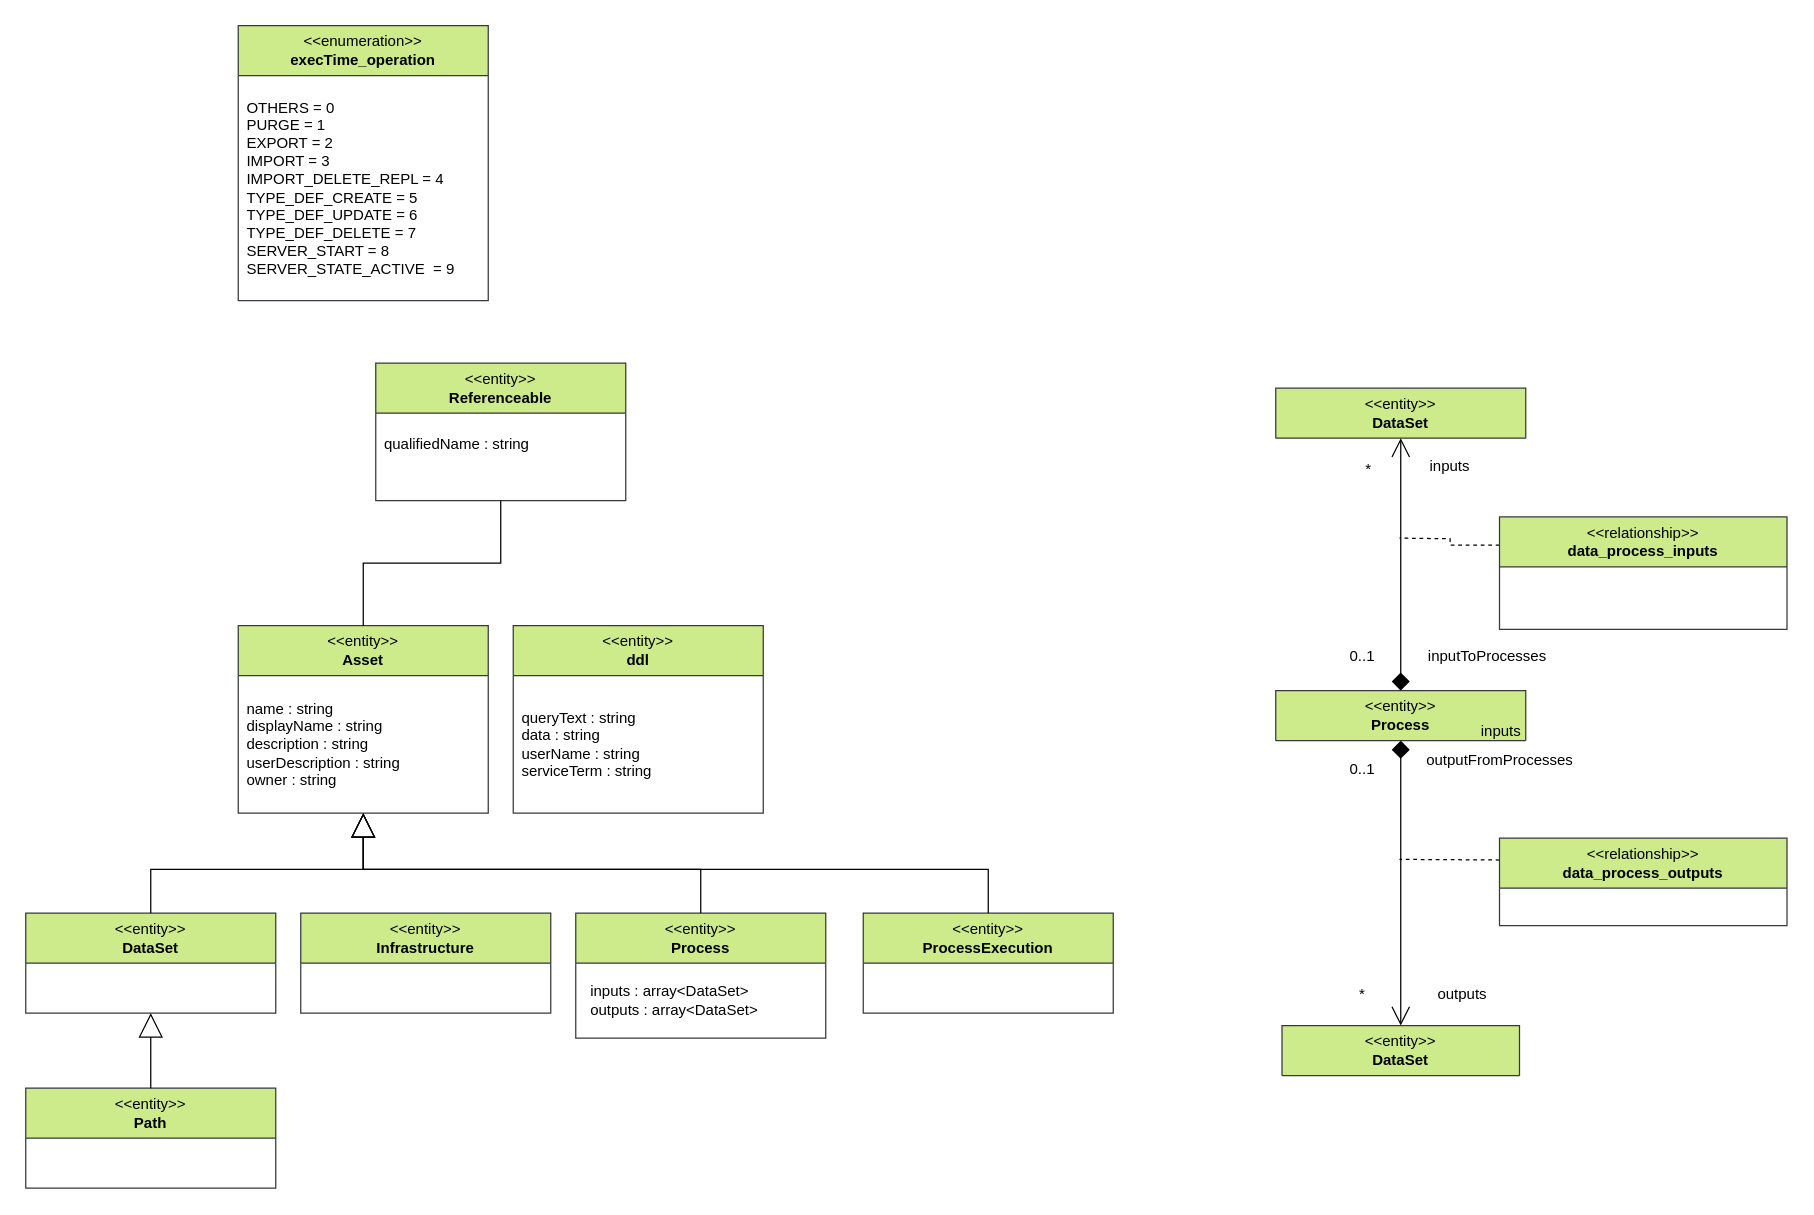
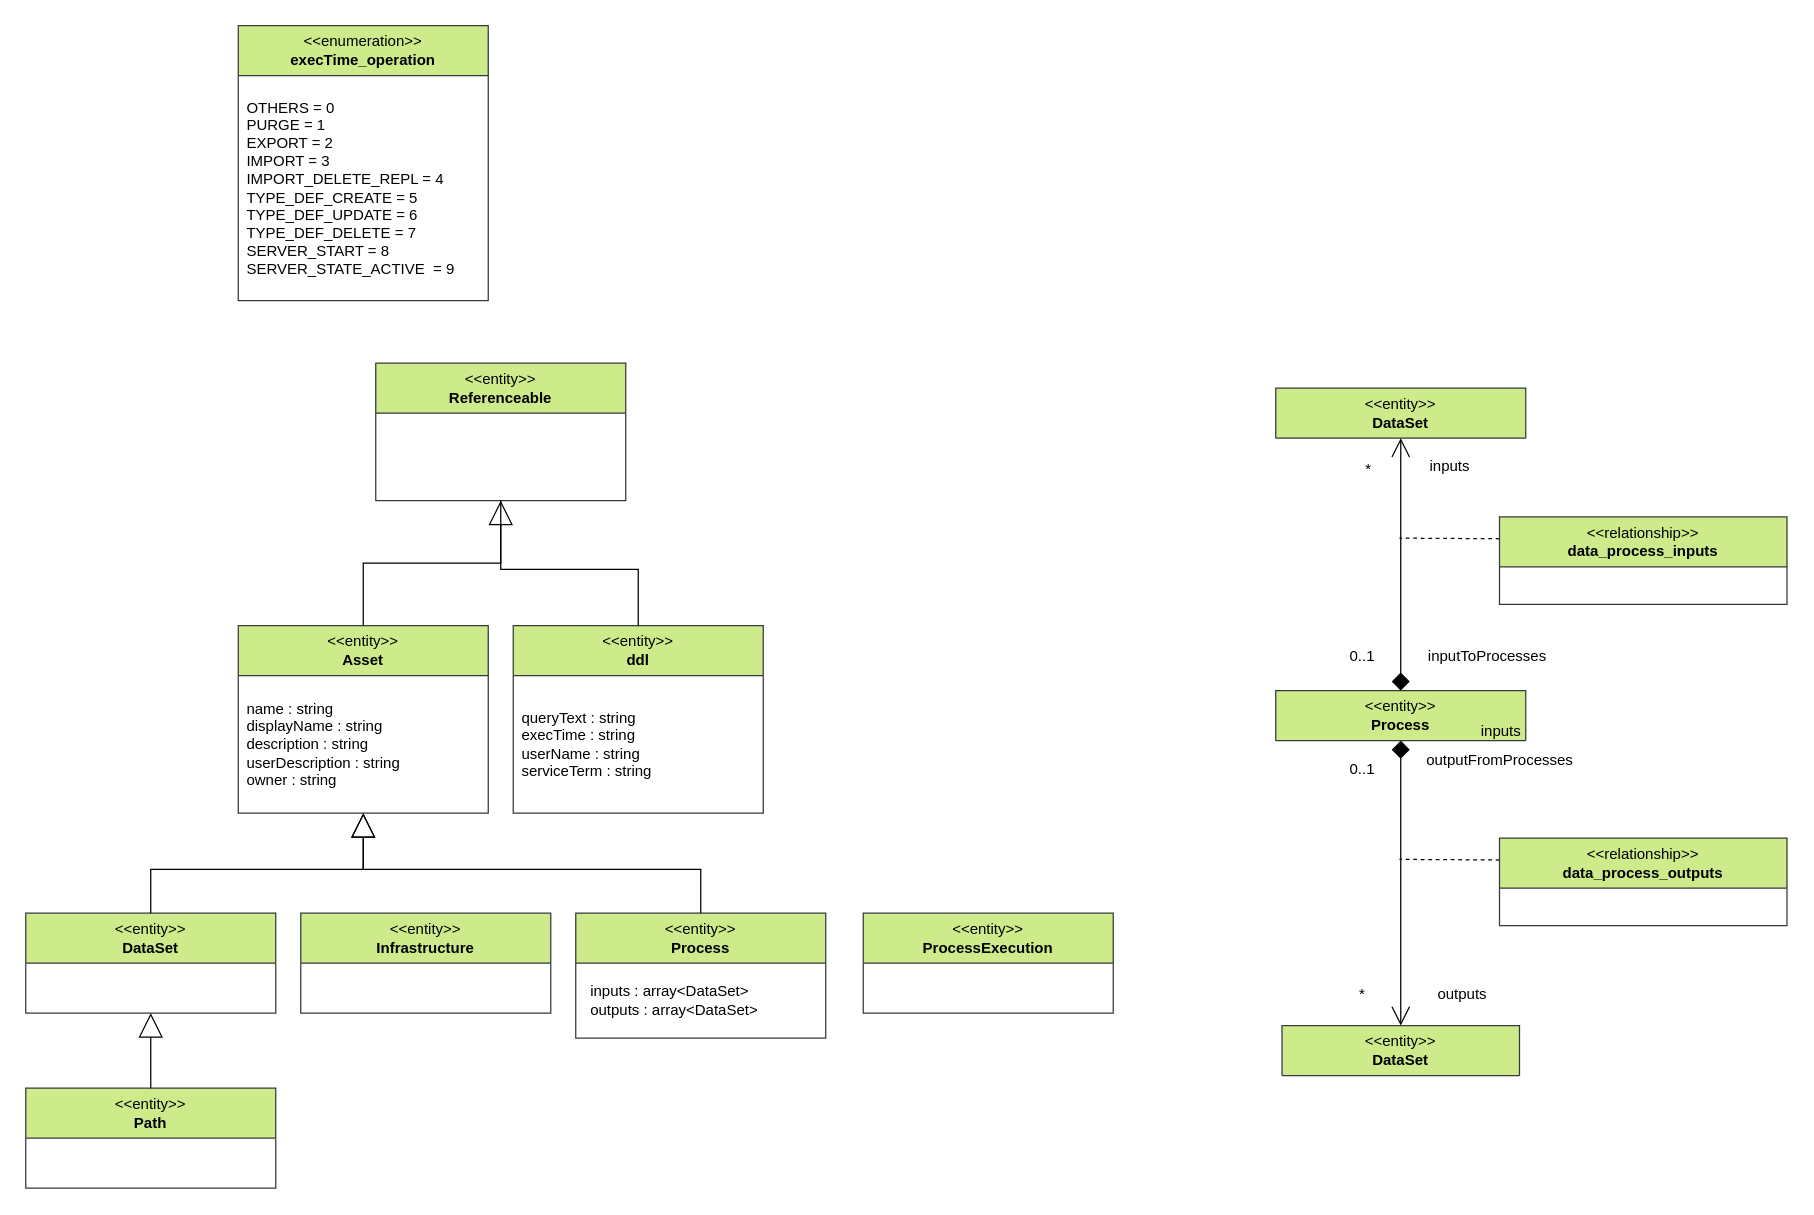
(469, 444) -> none
none -> (595, 569)
(1643, 573) -> (1643, 561)
(596, 744) -> (596, 744)
(867, 869) -> none
